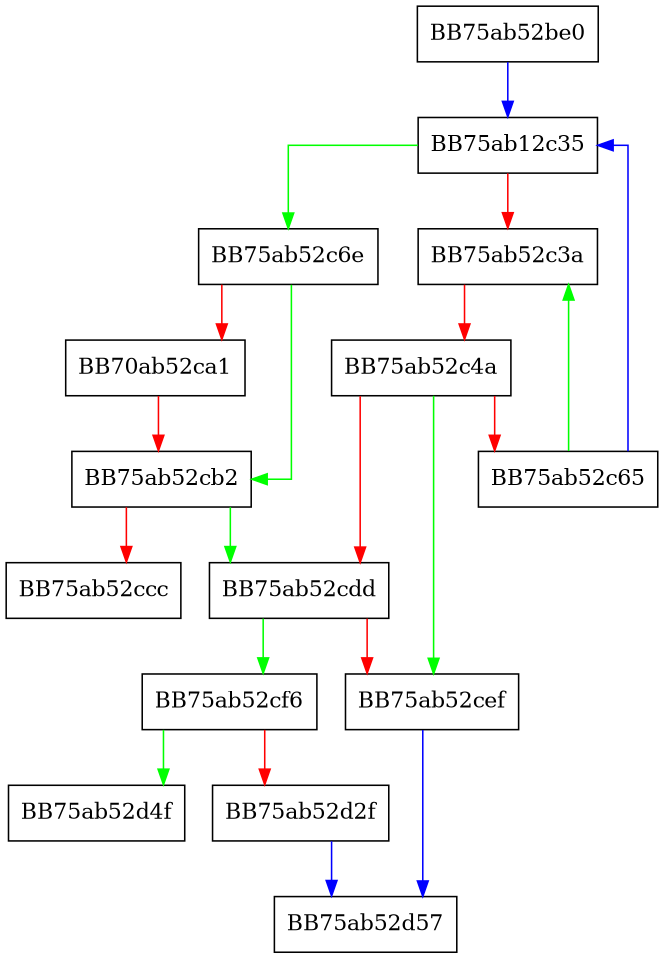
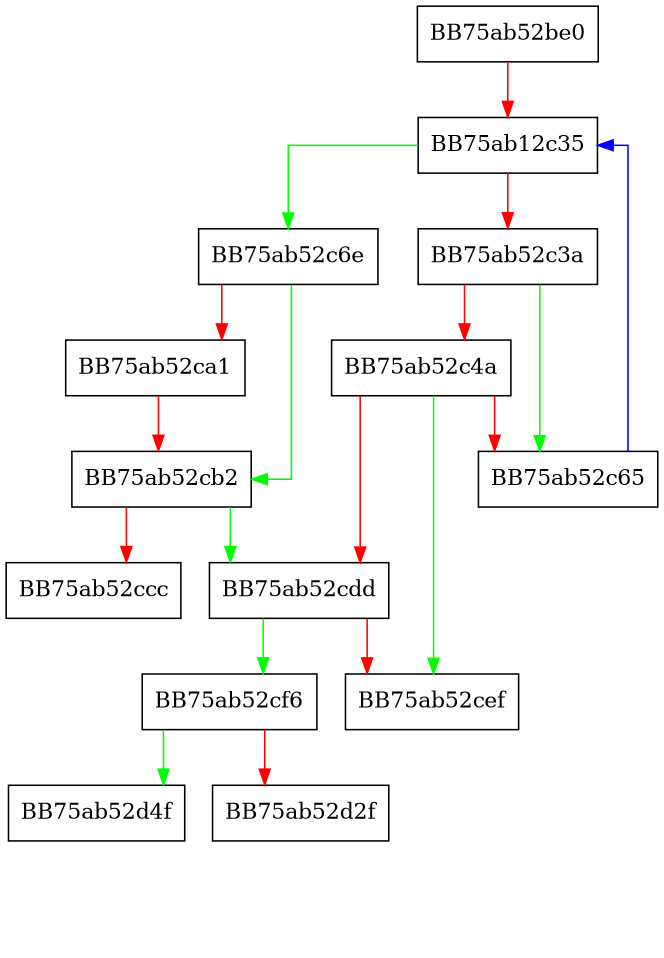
(508, 82) -> (508, 82)
(155, 368) -> (155, 368)
(569, 376) -> (540, 360)
(366, 924) -> none
